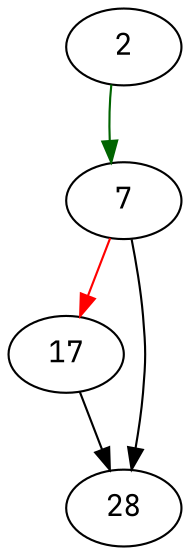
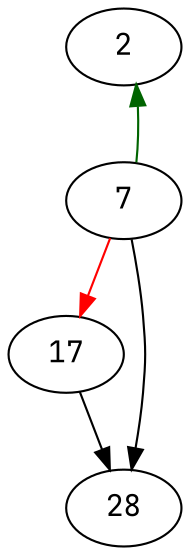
(110, 113) -> (138, 134)
